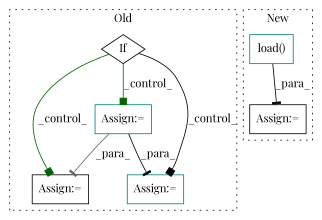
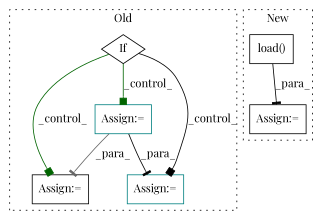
(271, 49) -> (271, 49)
